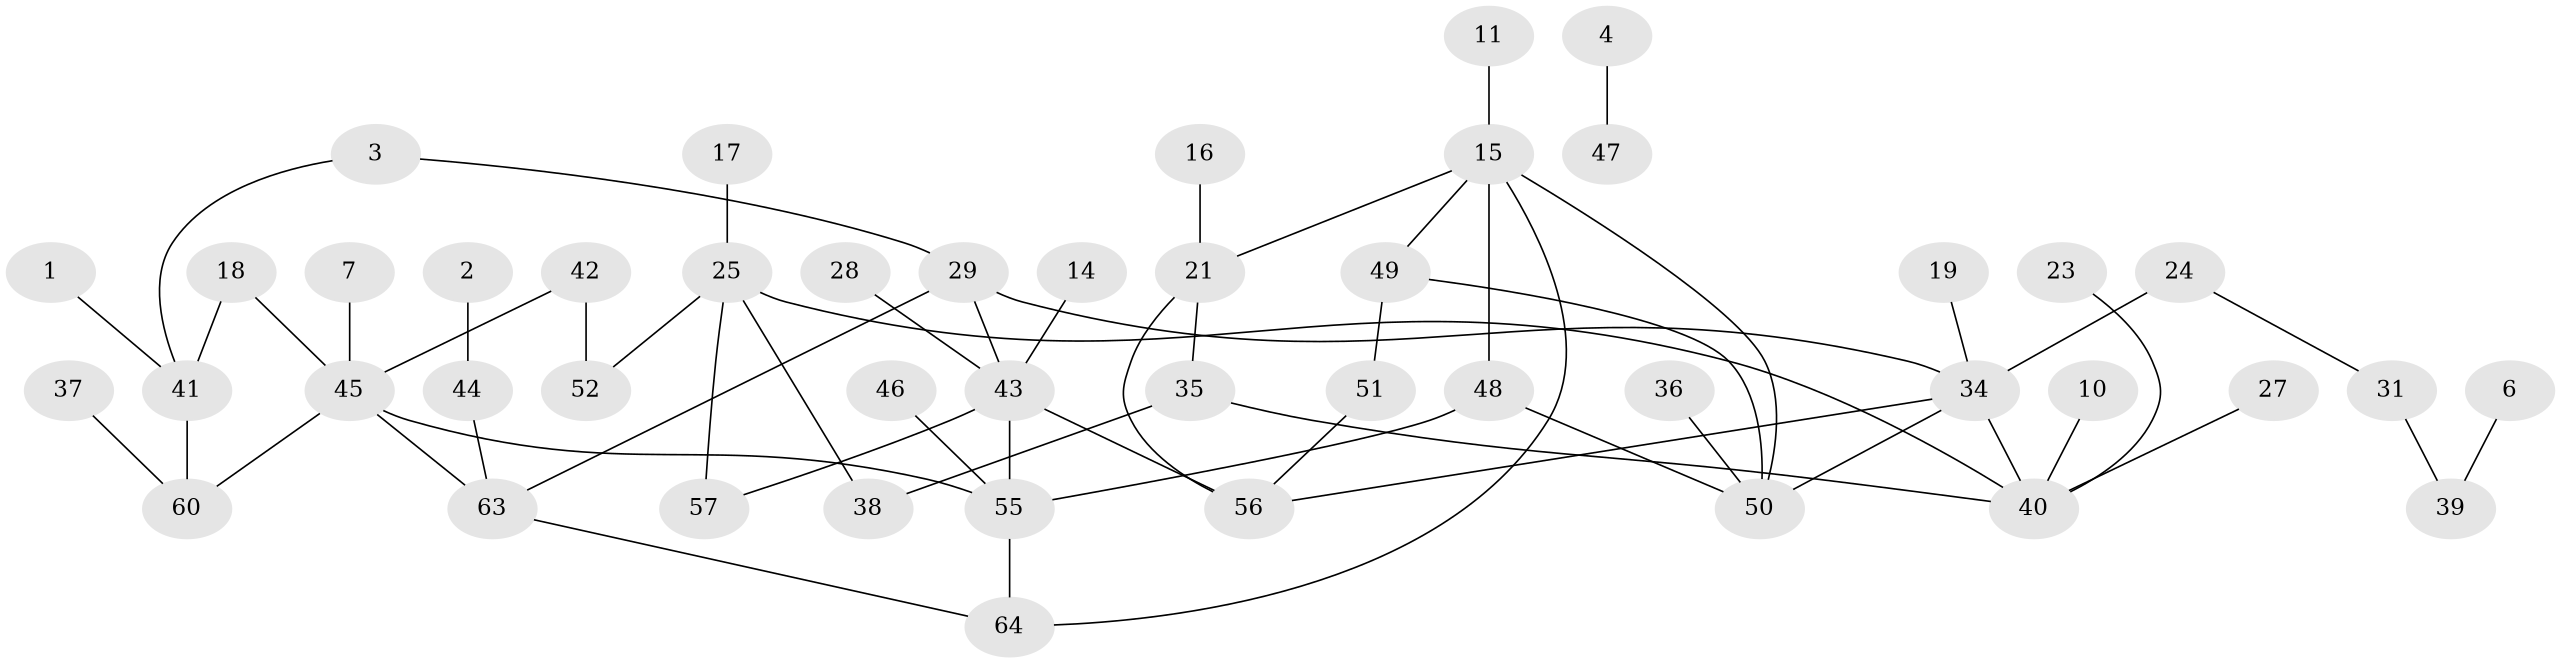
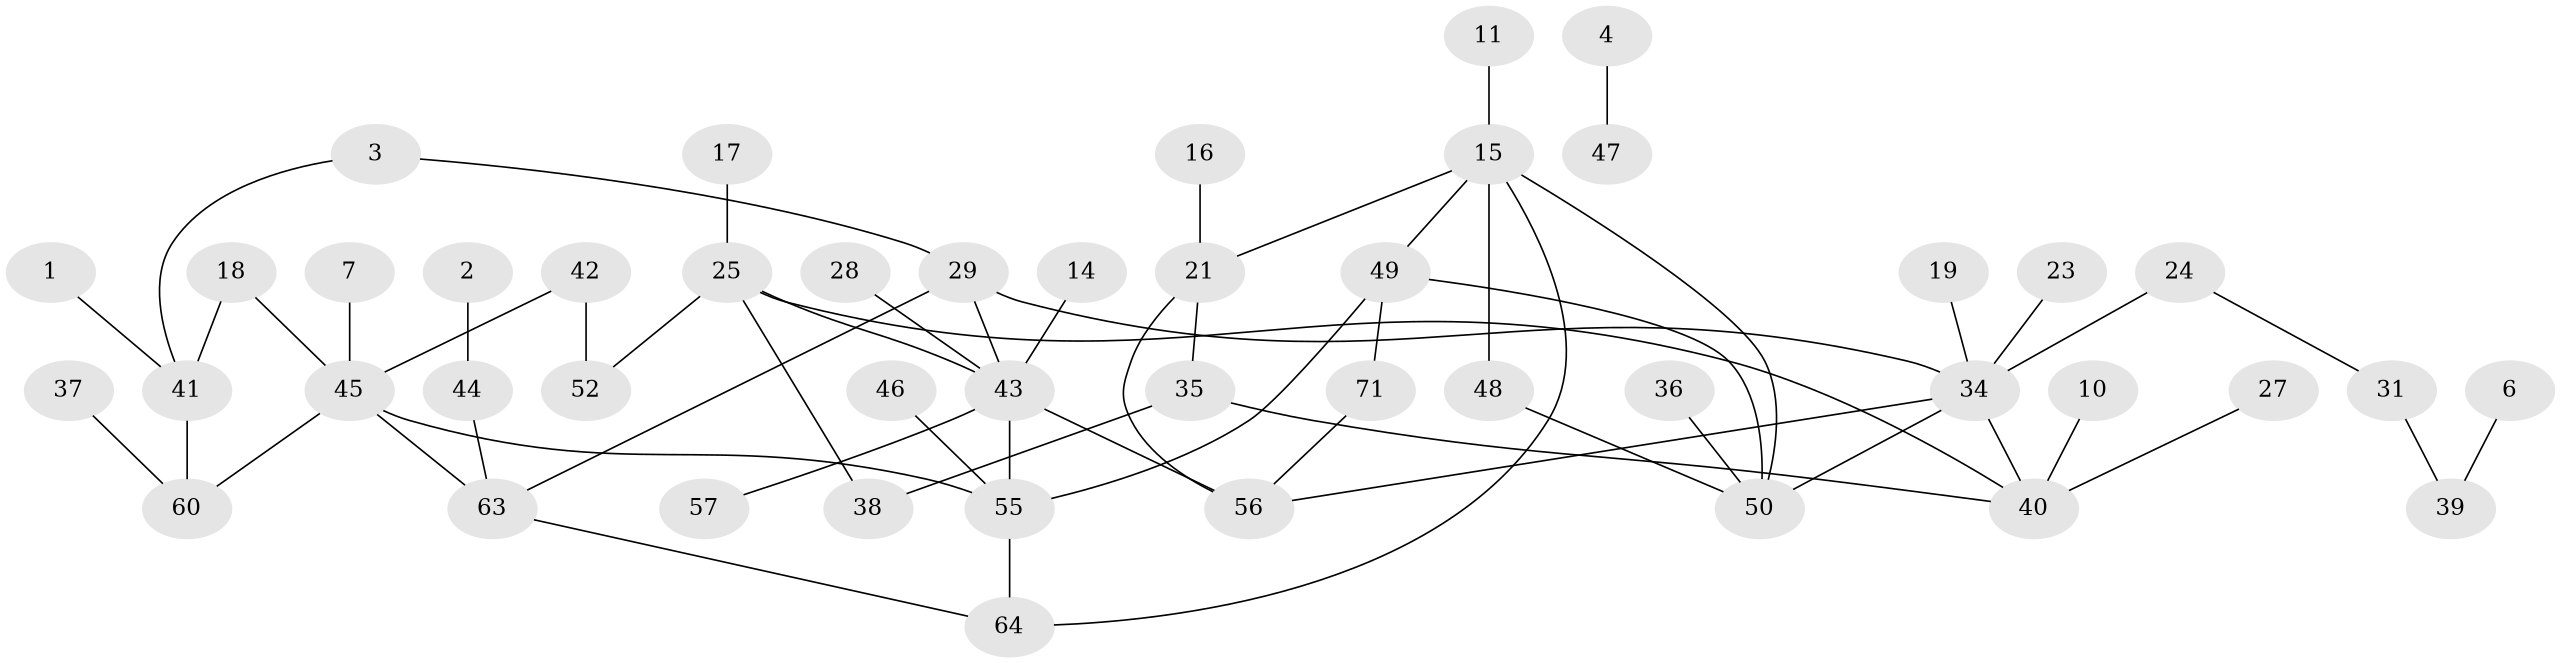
(713, 386) -> (874, 333)
(1371, 391) -> (1371, 391)
(2159, 401) -> (2018, 332)
(1255, 461) -> (1230, 432)
